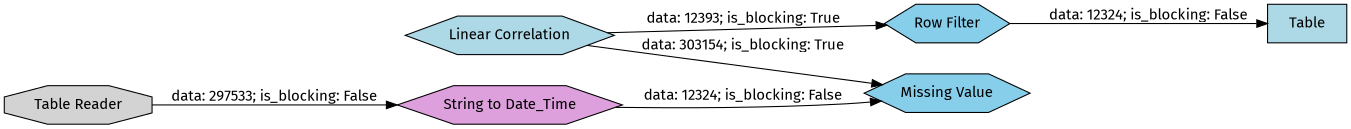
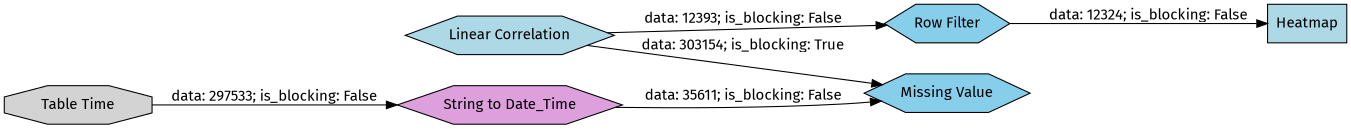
(743, 19) -> (743, 19)
(1307, 24) -> (1307, 24)
(743, 96) -> (743, 96)
(78, 105) -> (78, 105)
